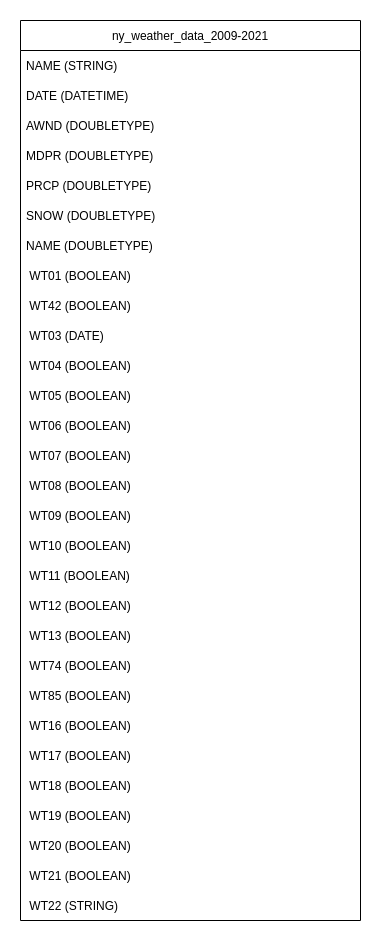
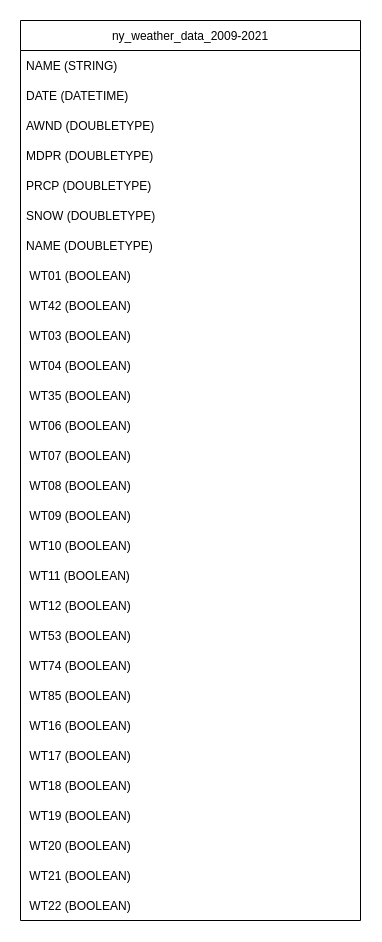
(61, 336) -> (71, 336)
(71, 396) -> (71, 396)
(71, 636) -> (71, 636)
(68, 906) -> (71, 906)
